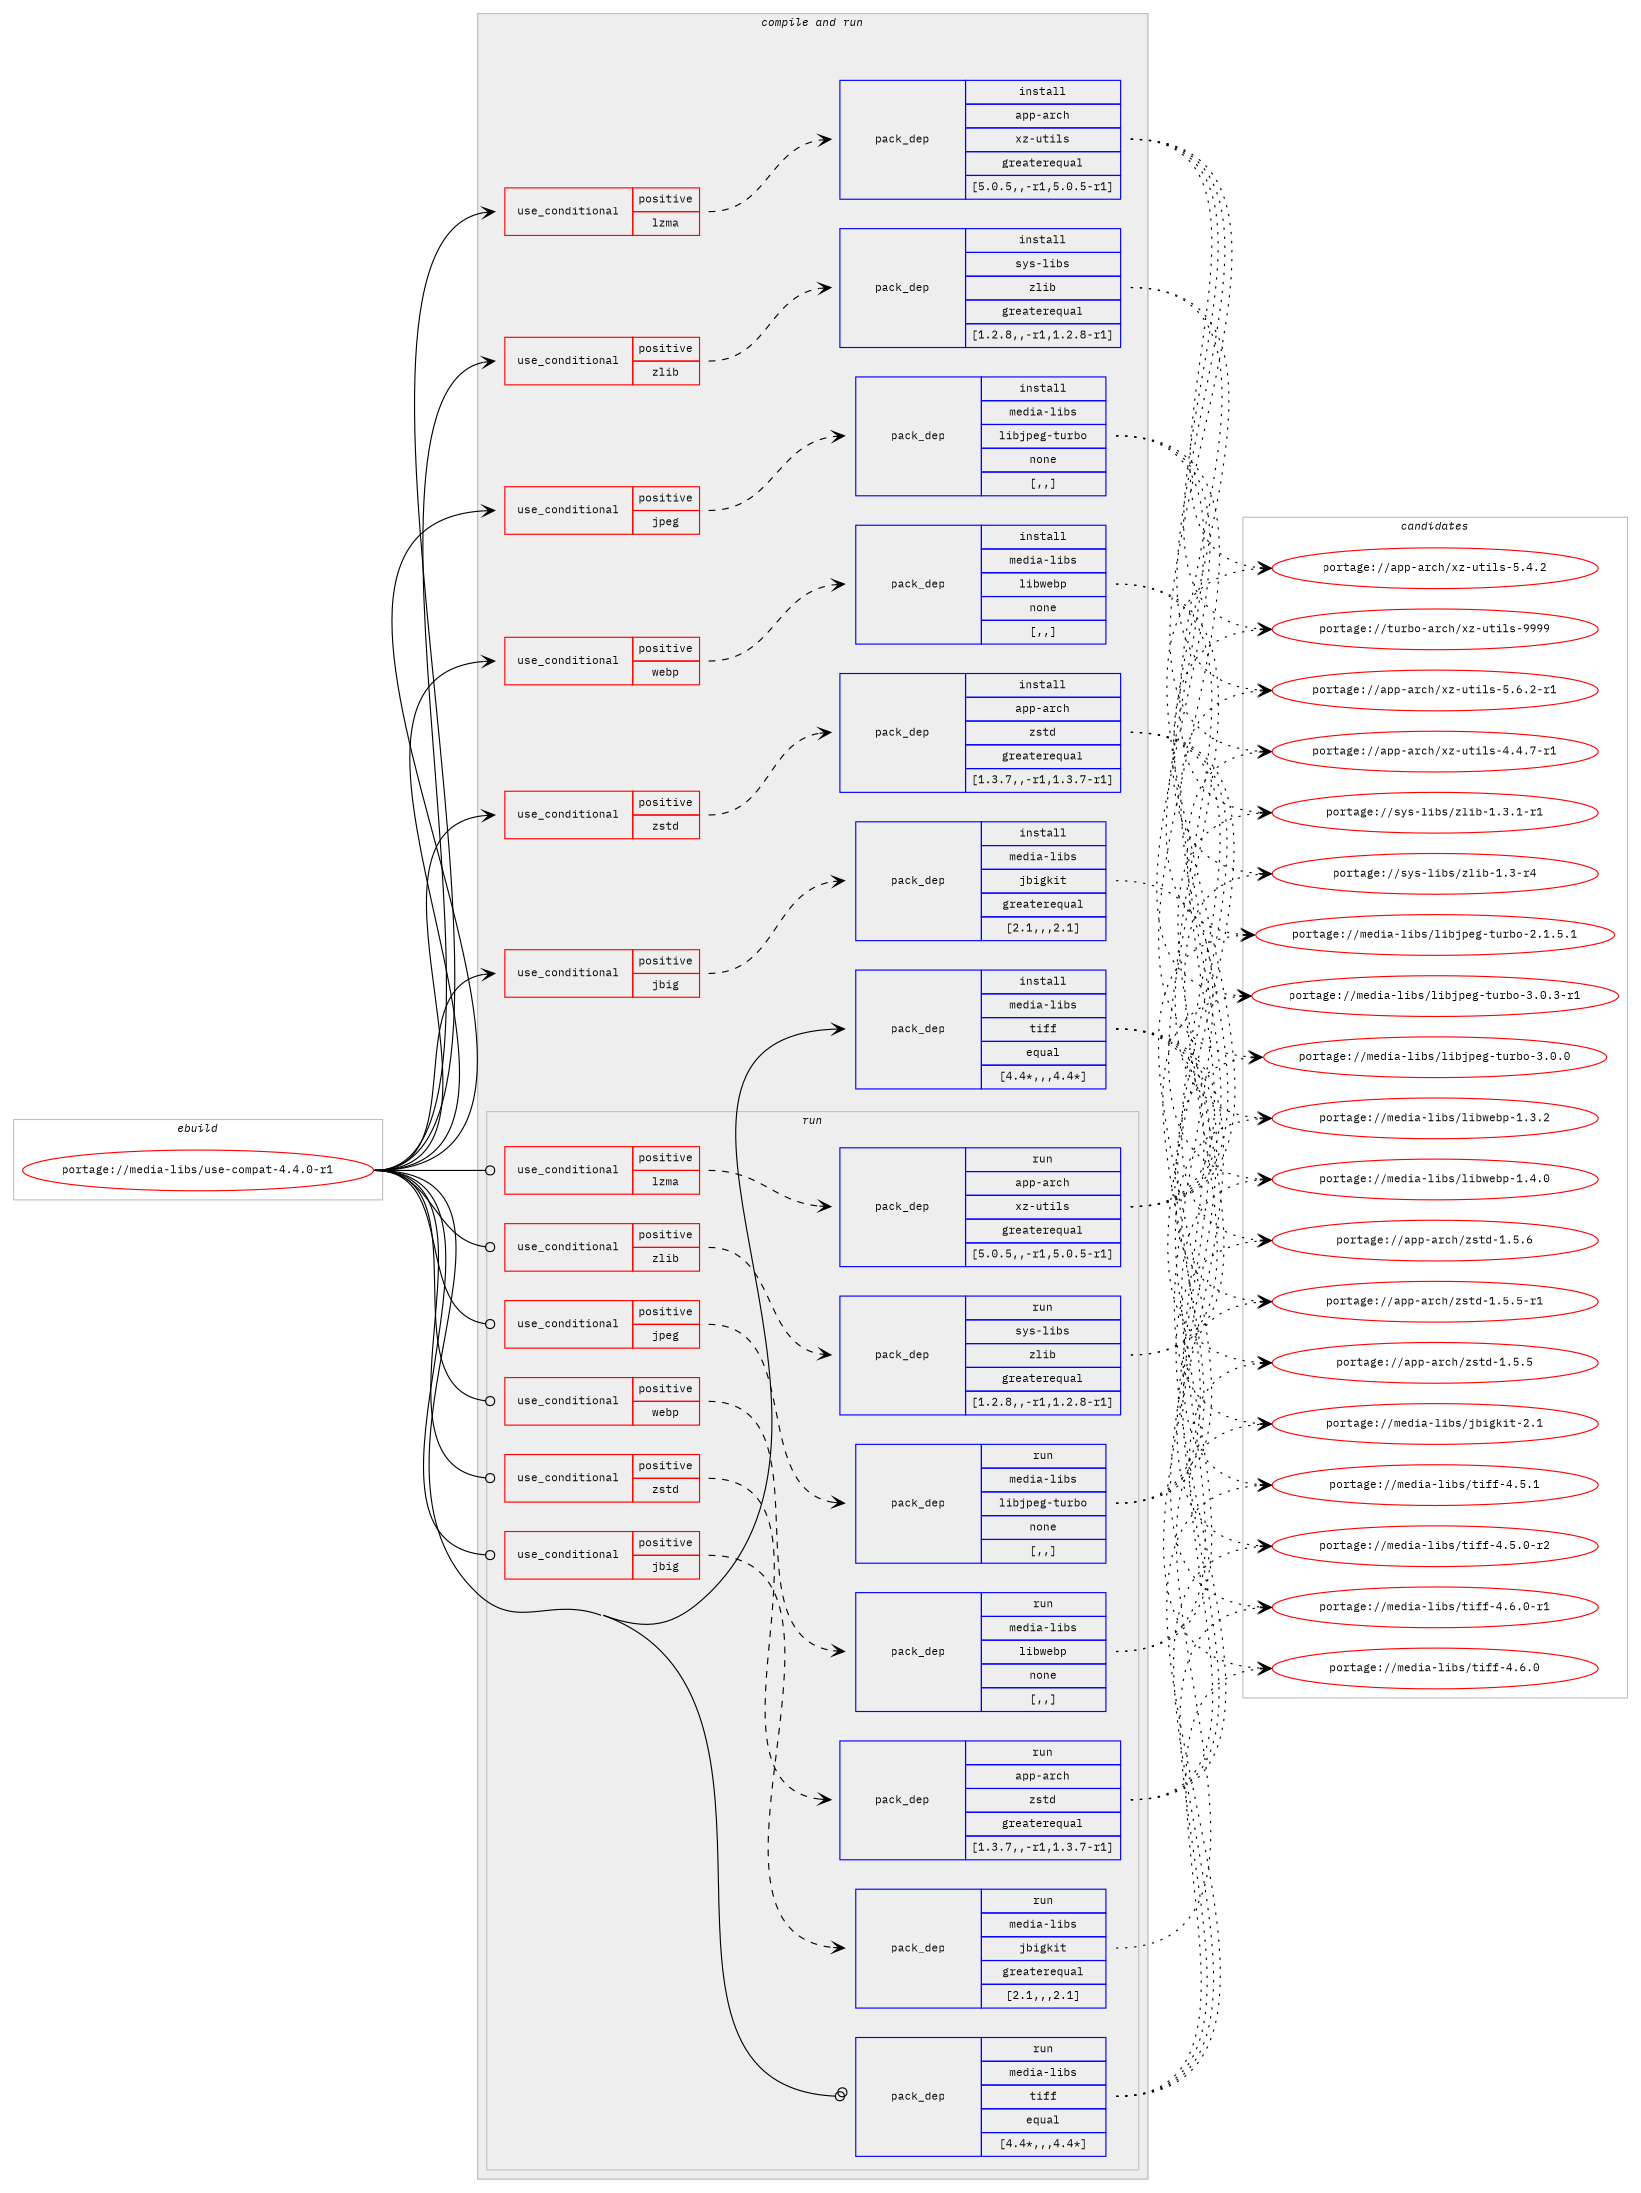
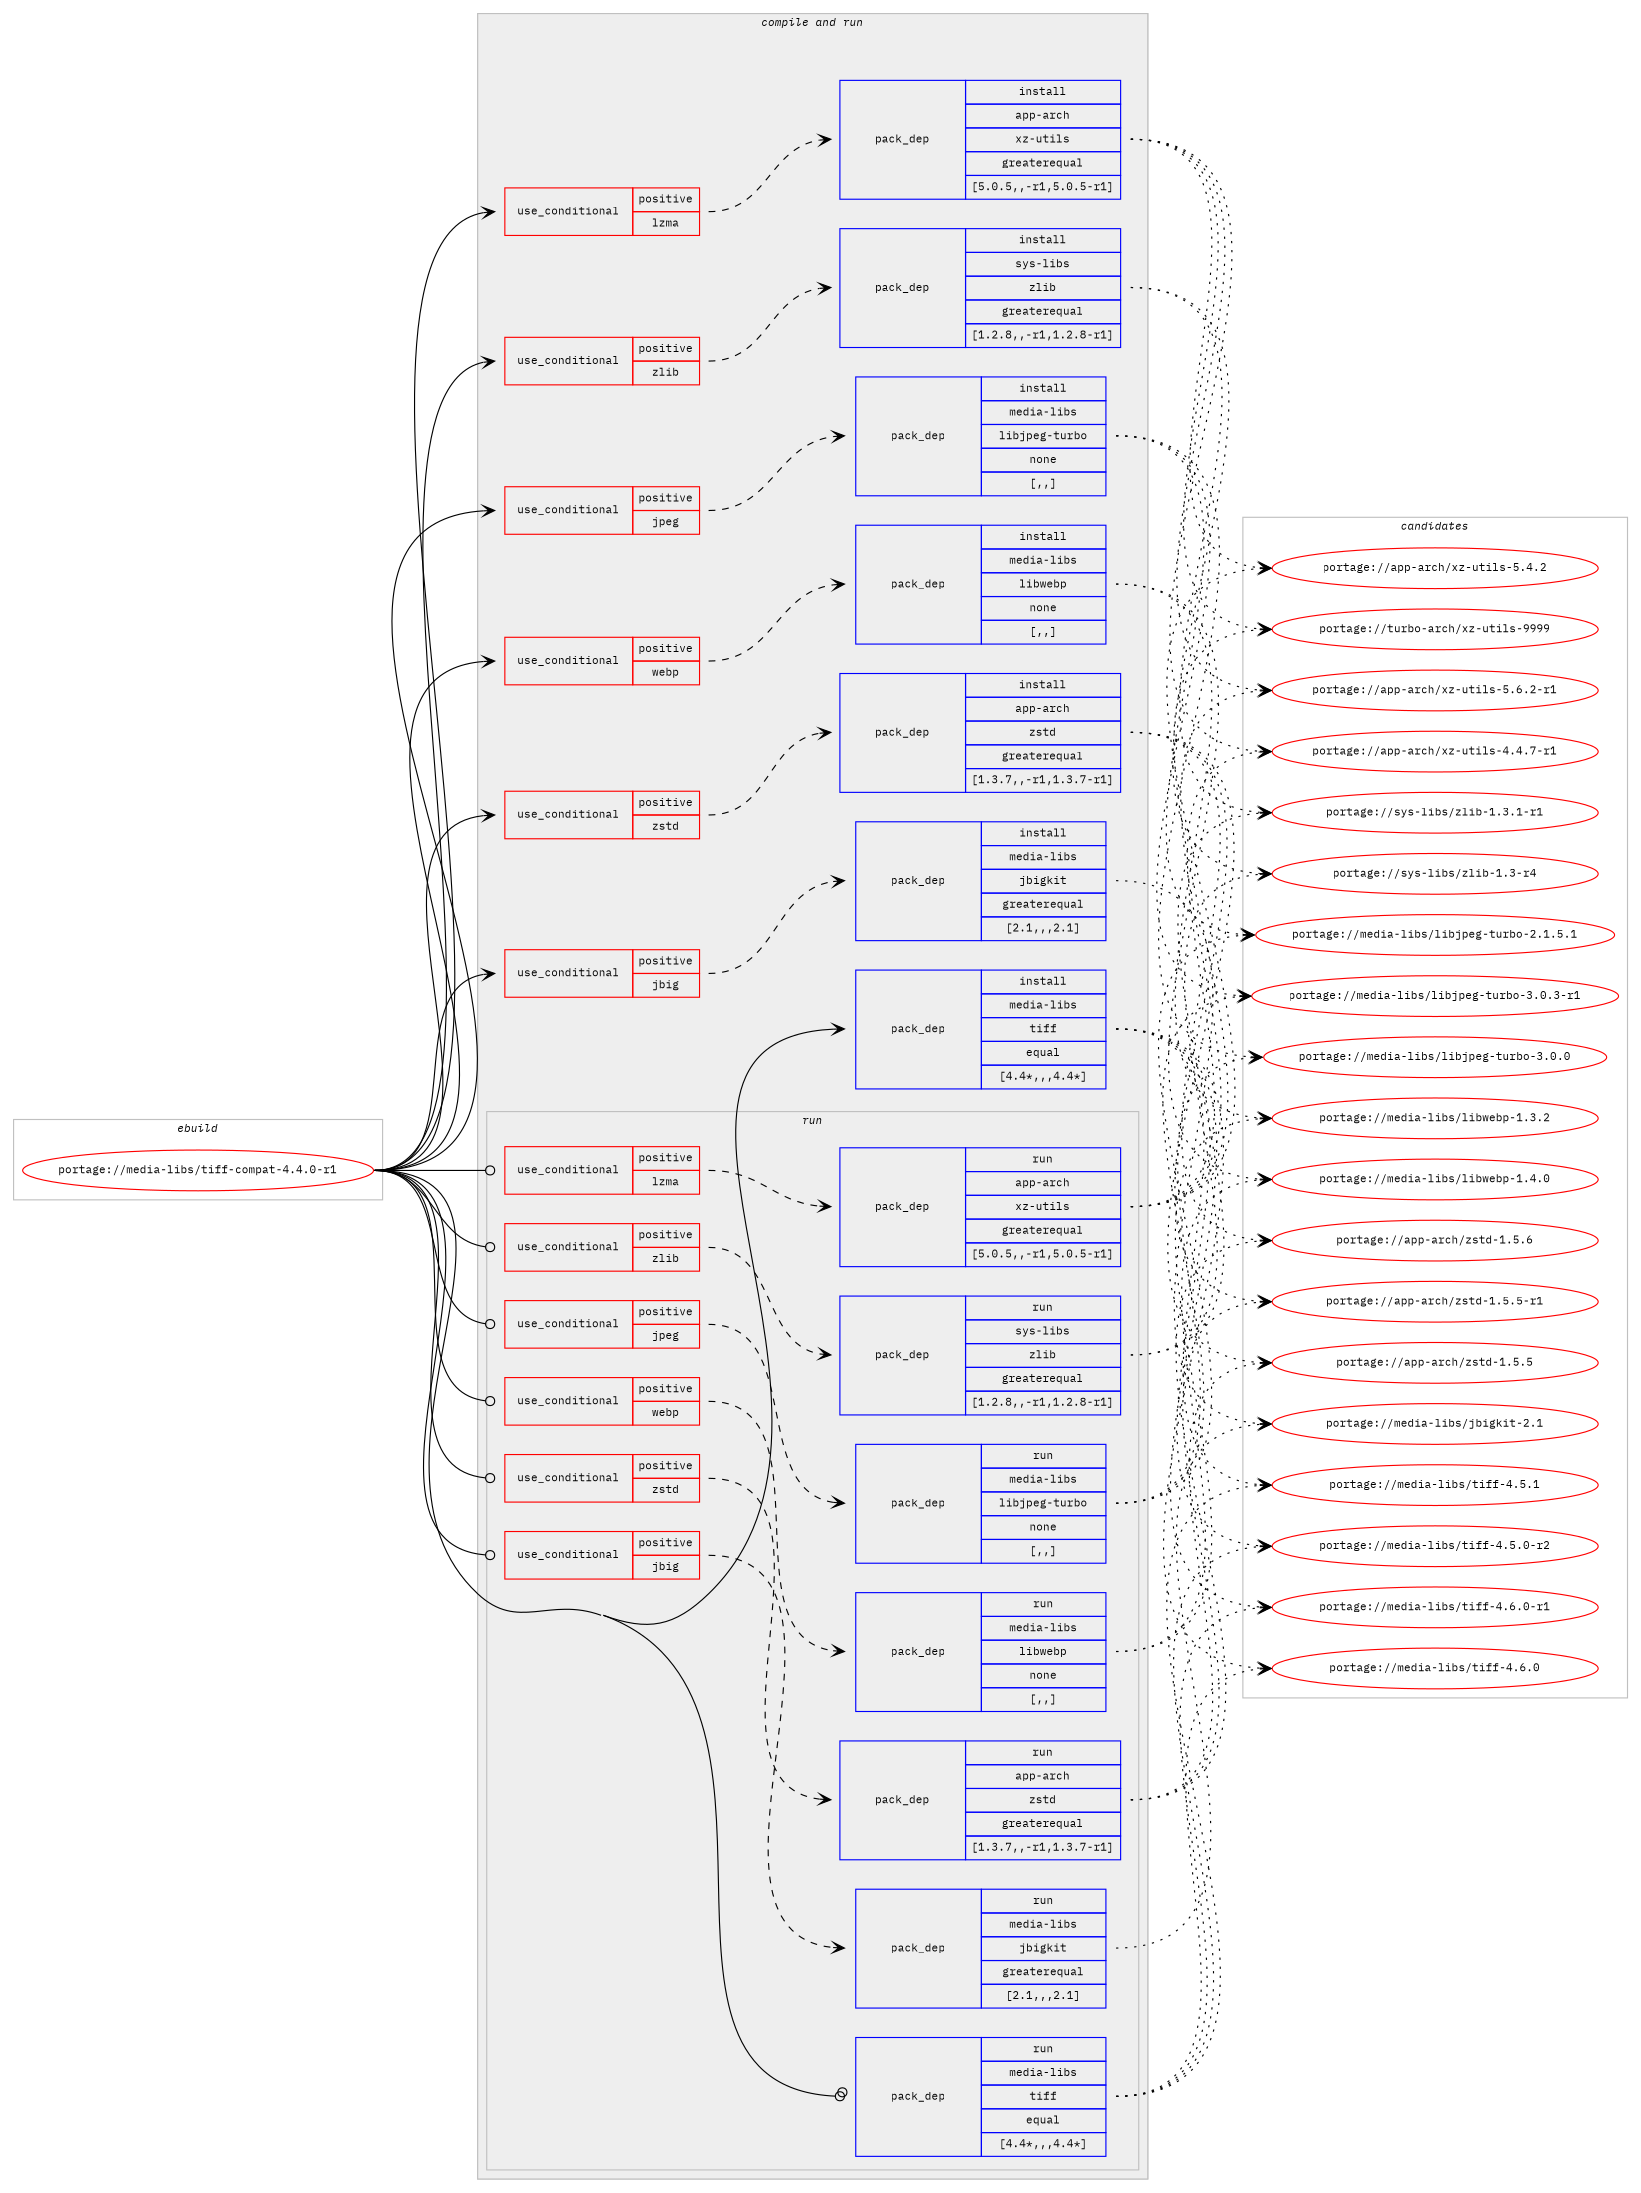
(198, 1170) -> (198, 1170)
